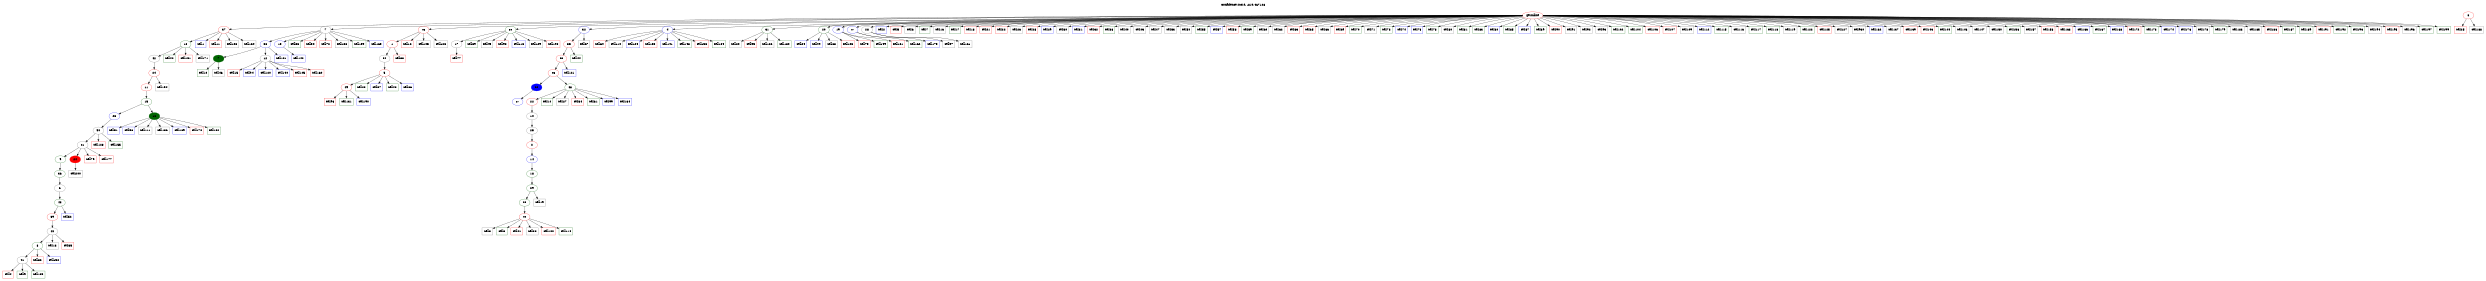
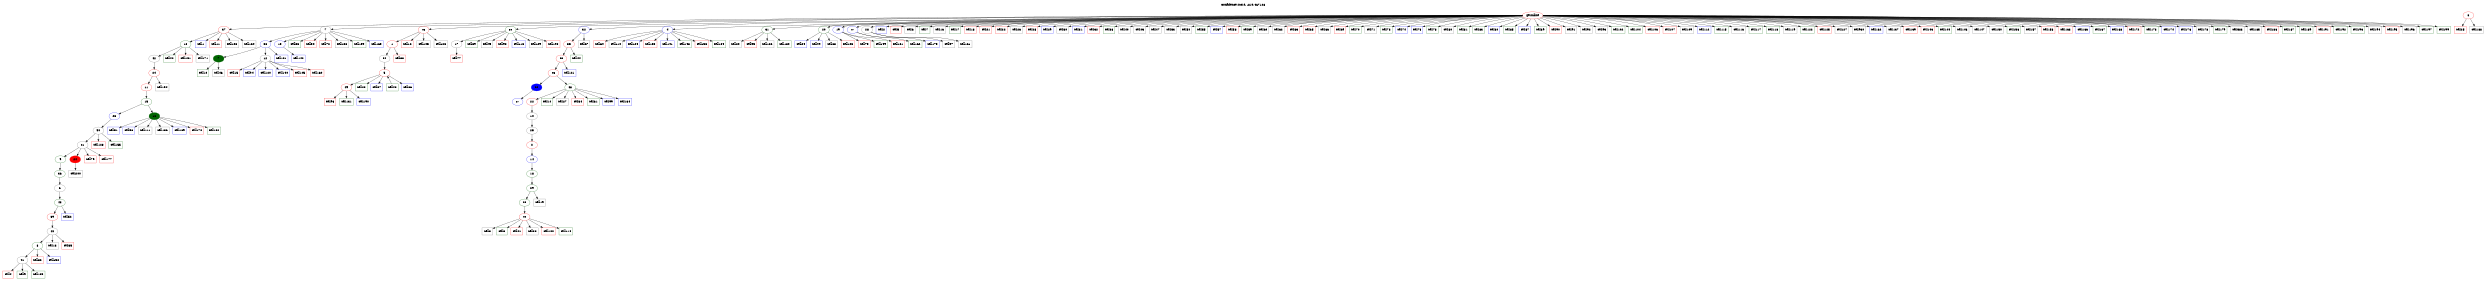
(2237, 30) -> (2237, 30)
(387, 79) -> (390, 81)
